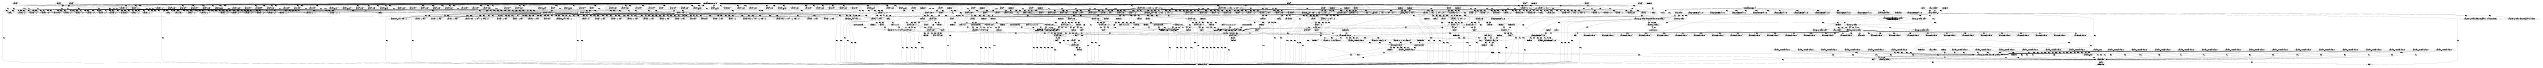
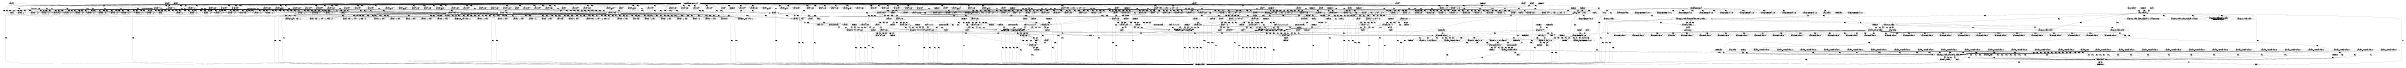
(1107, 4) -> (1099, 4)
(1760, 13) -> (1706, 13)
